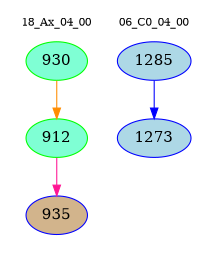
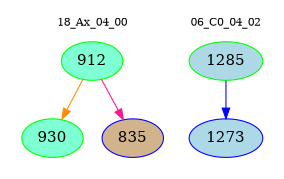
(154, 23) -> (226, 23)
(154, 61) -> (226, 61)
(57, 94) -> (75, 95)
(57, 215) -> (133, 138)
